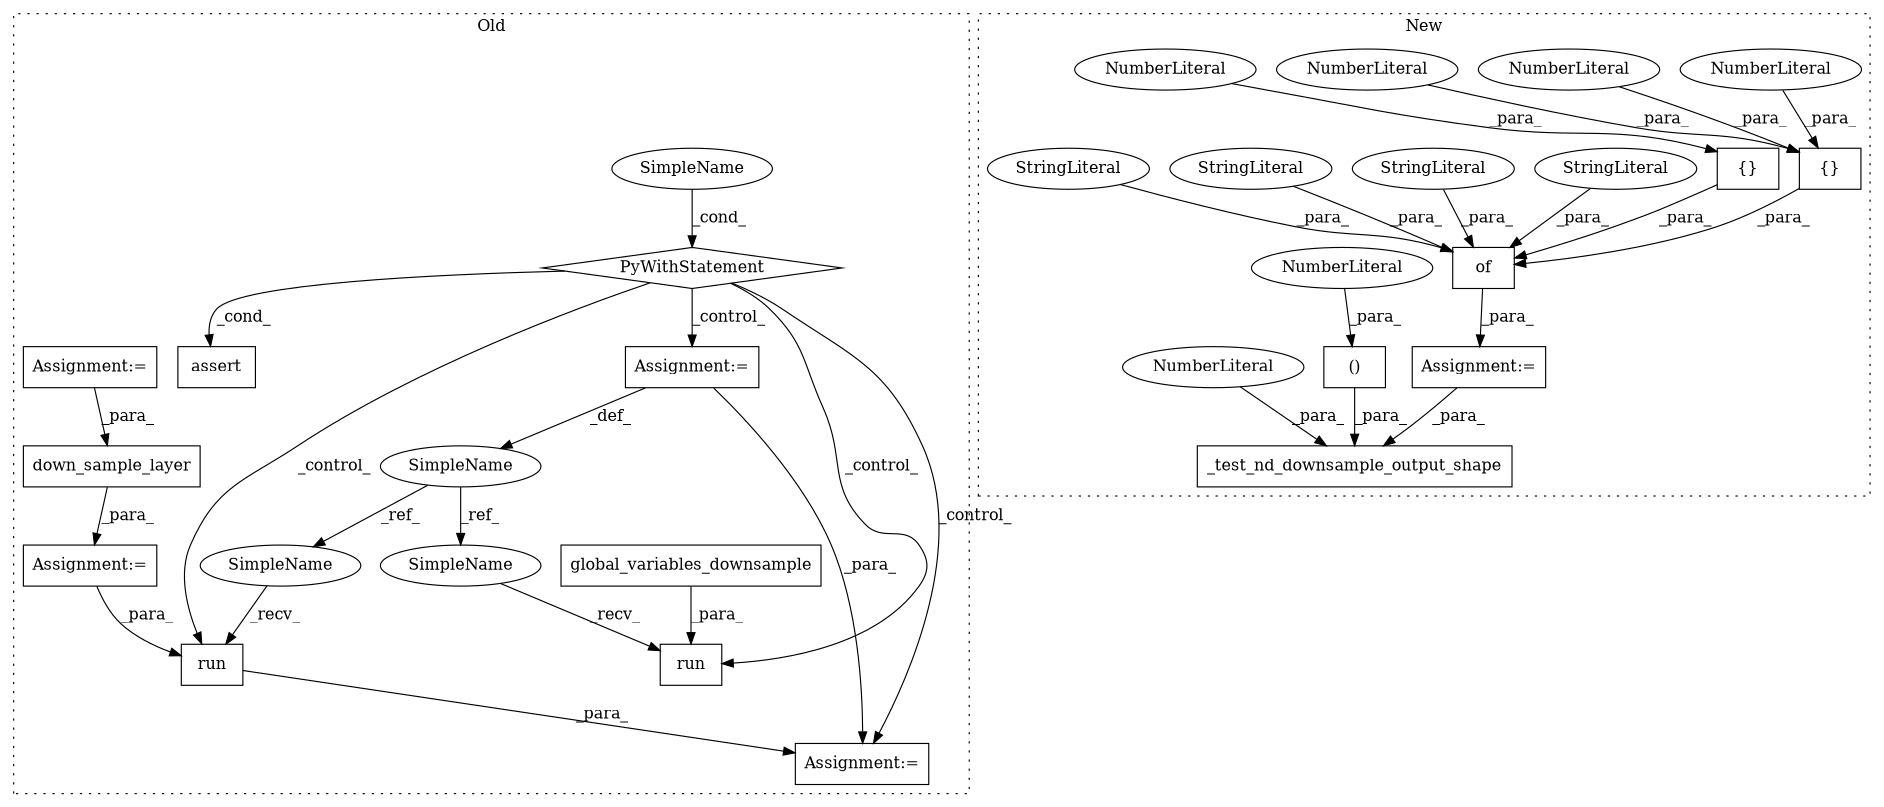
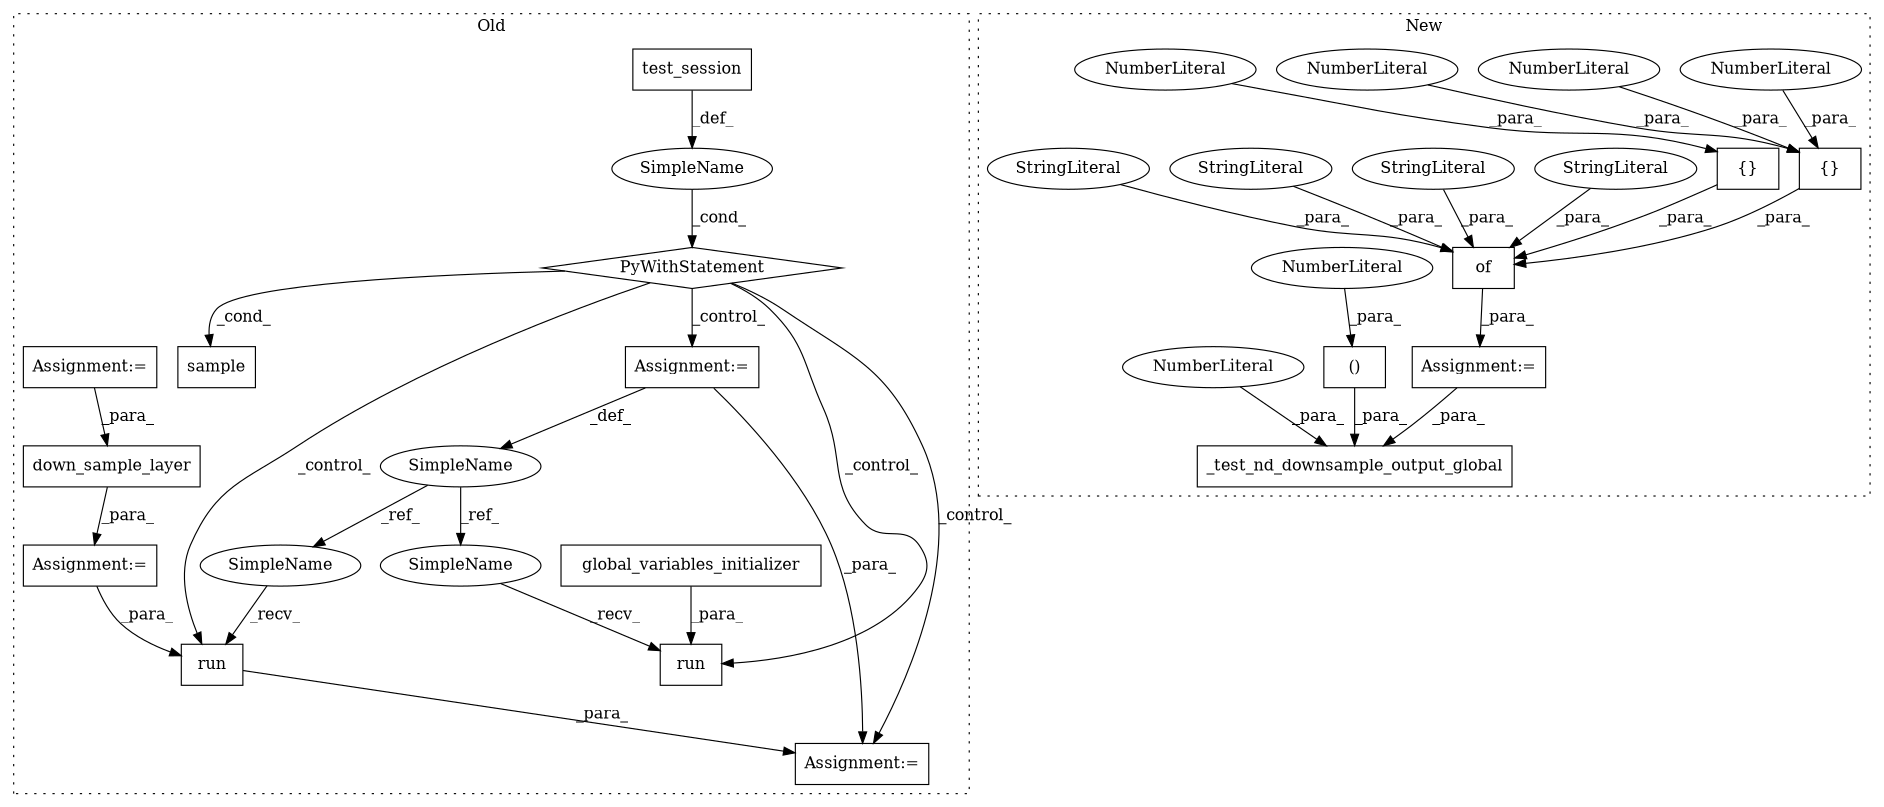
none -> (692, 70)
(217, 367) -> (217, 367)
(1355, 466) -> (1355, 466)
(691, 566) -> (691, 566)
